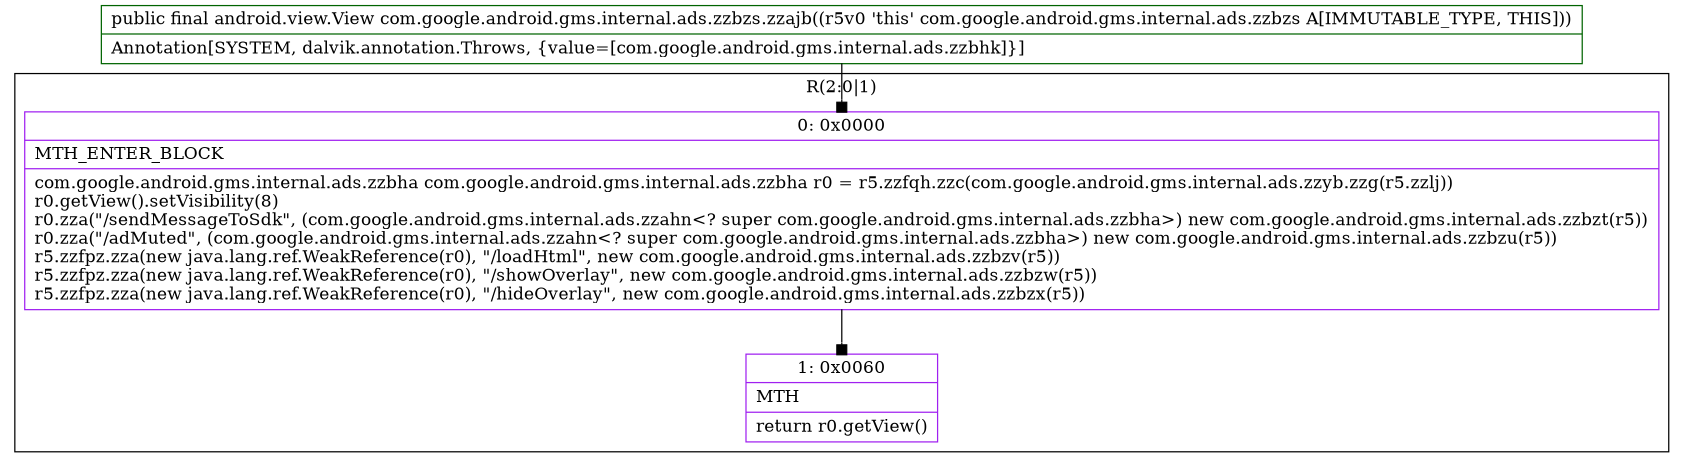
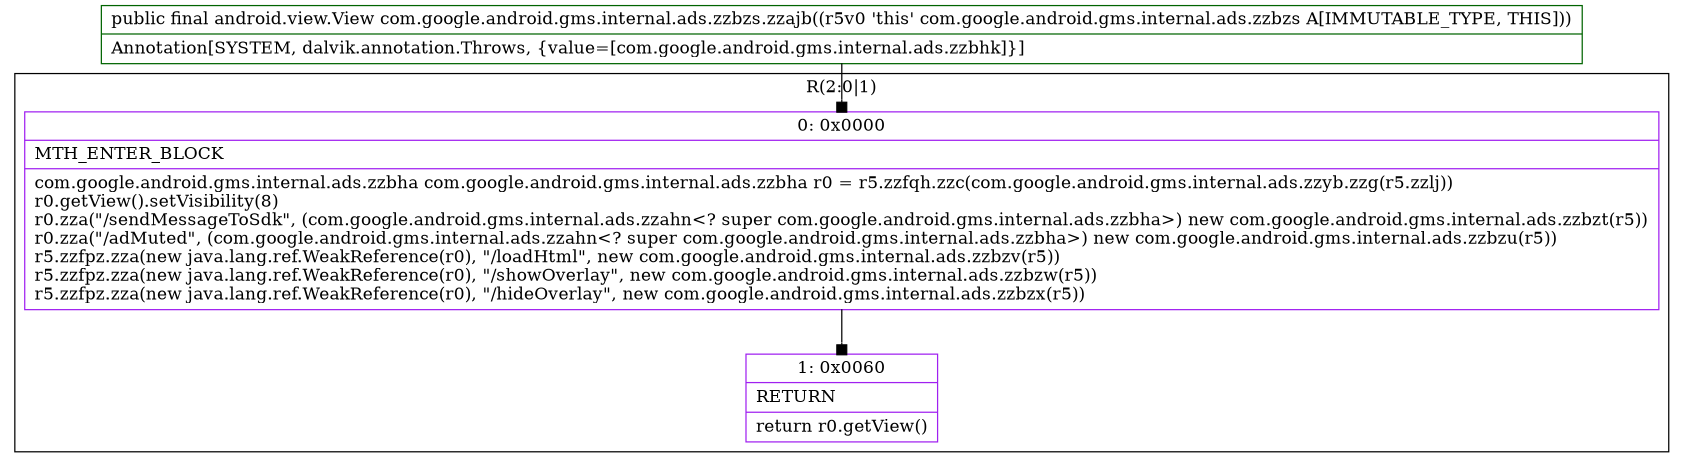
(778, 397) -> (796, 397)
